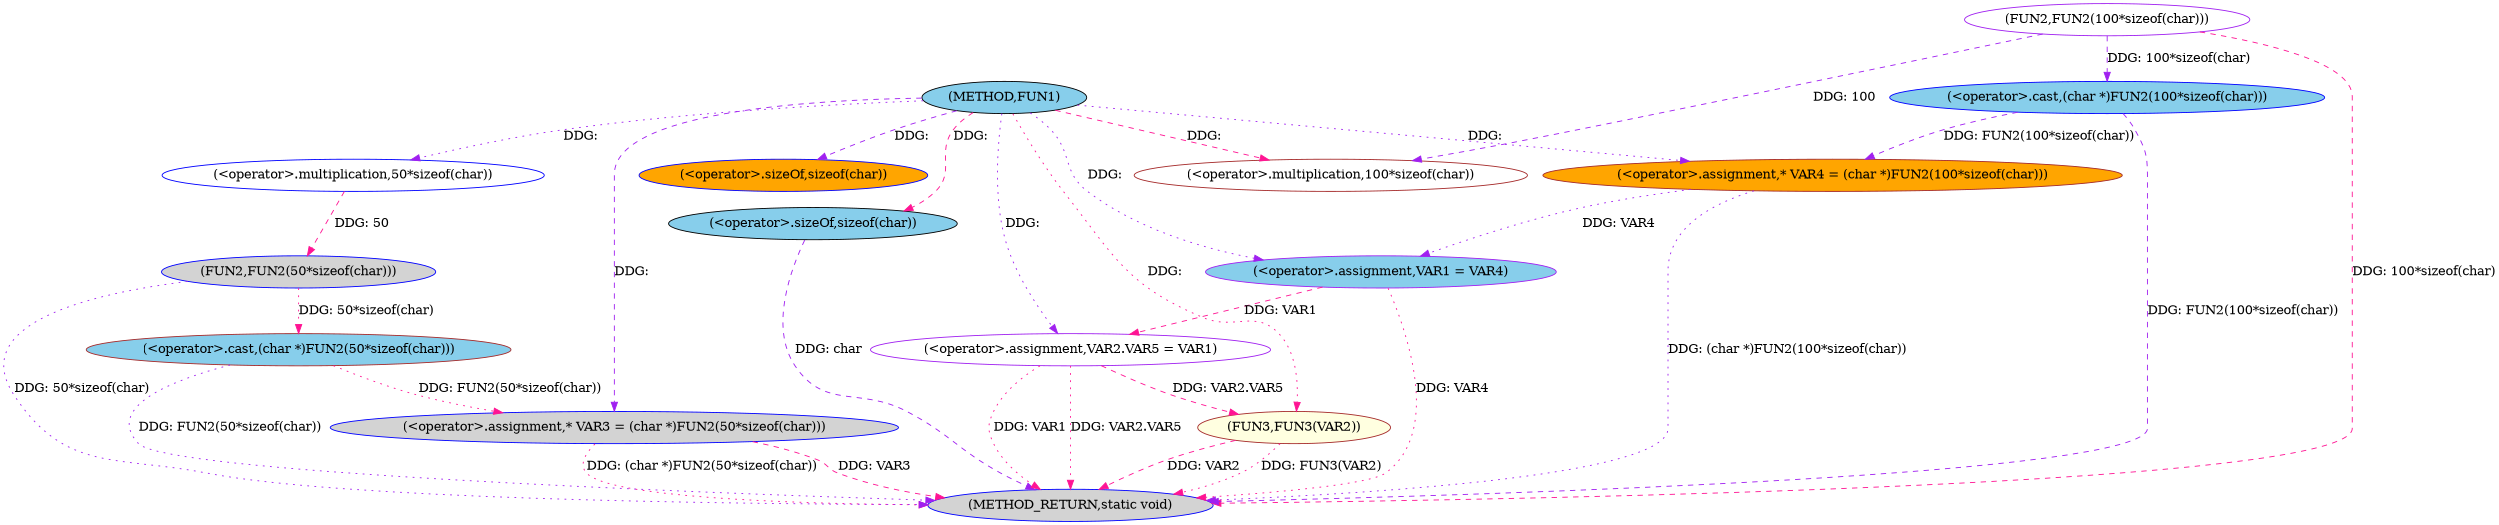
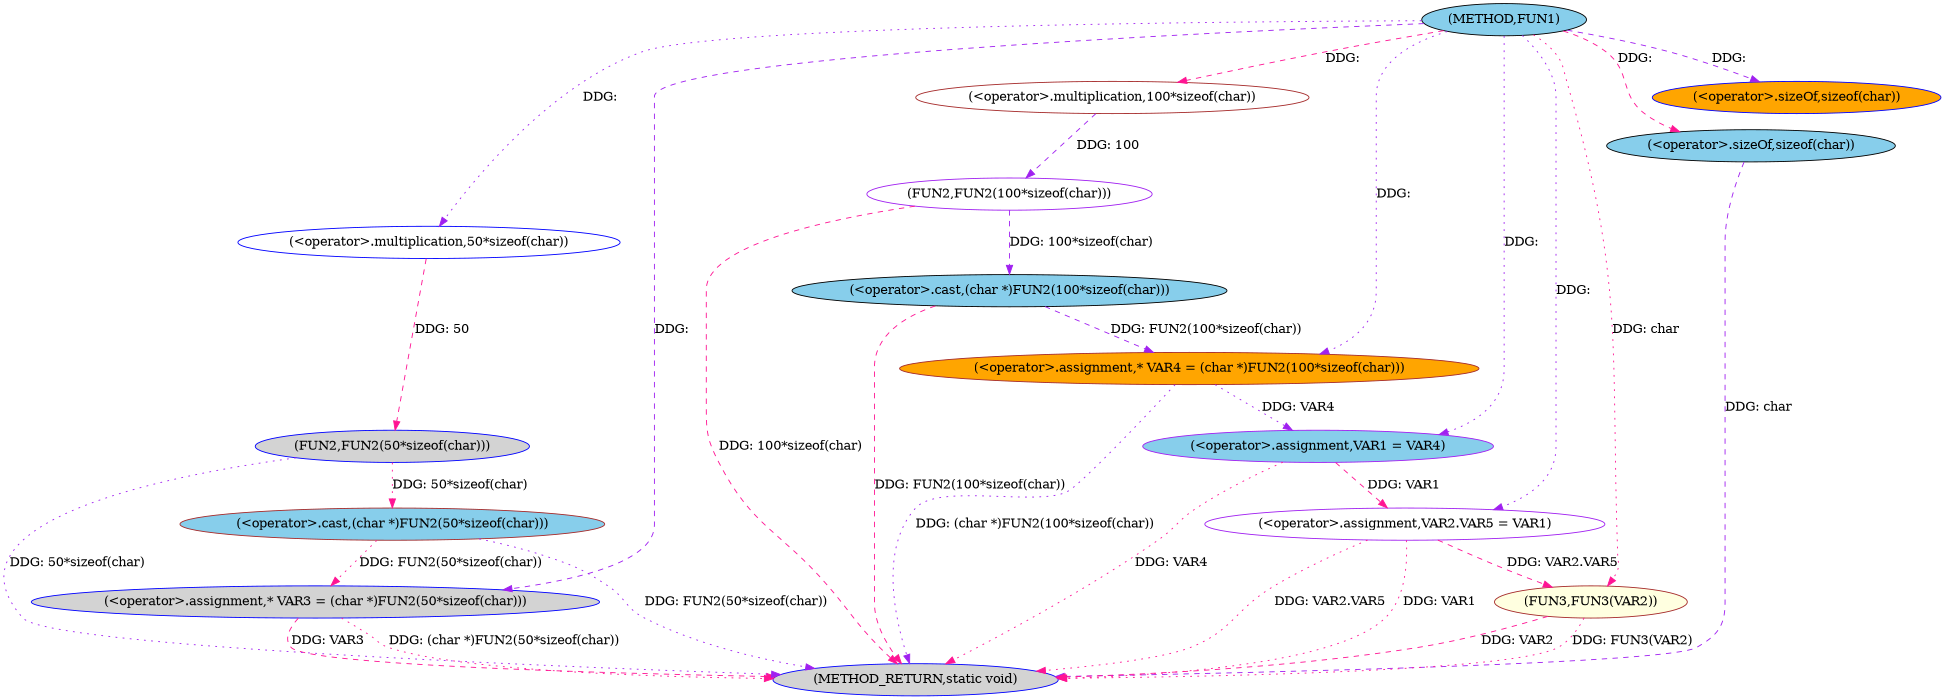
(2107, 97) -> (1009, 291)
(1732, 98) -> (1064, 143)
(1167, 272) -> (1646, 330)
(1846, 476) -> (874, 468)
